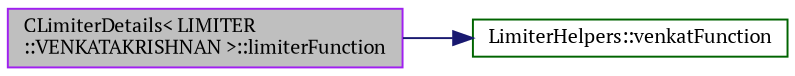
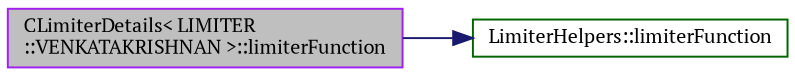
(630, 38) -> (630, 38)
